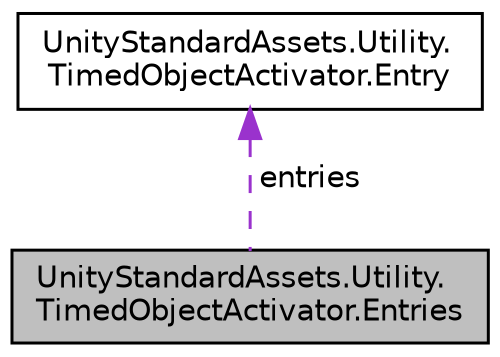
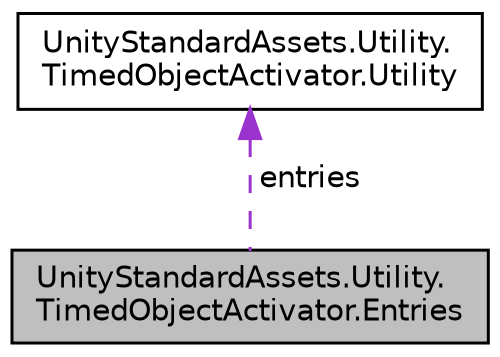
(250, 61) -> (250, 61)
